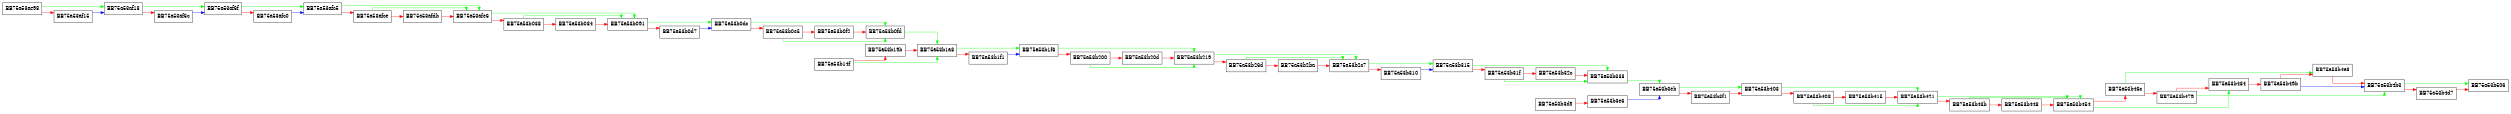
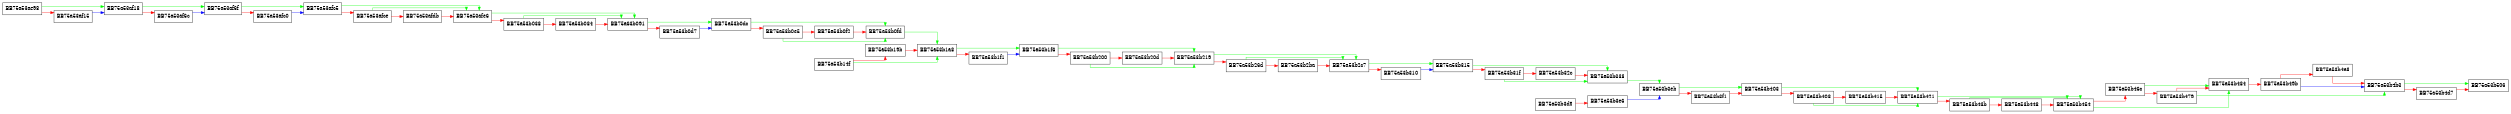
(628, 24) -> (628, 24)
(2212, 73) -> (2175, 86)
